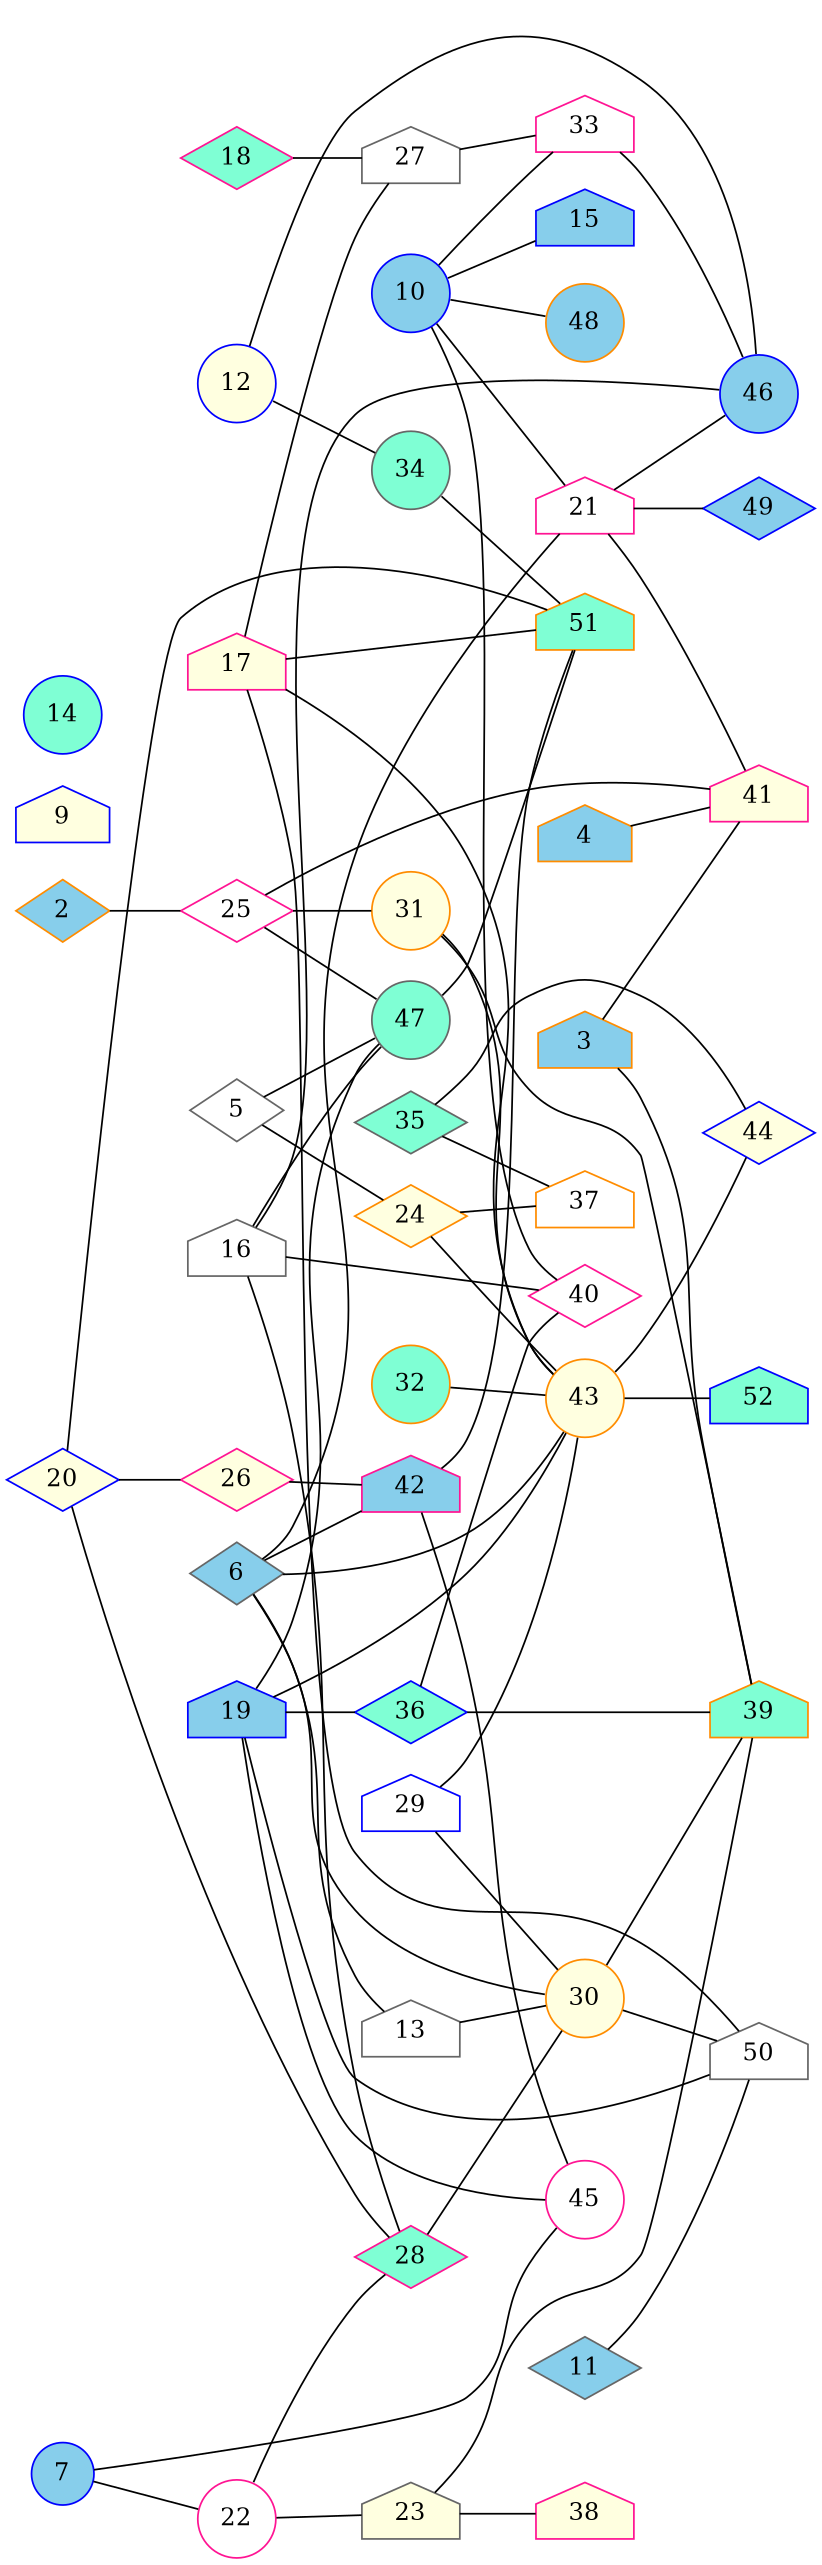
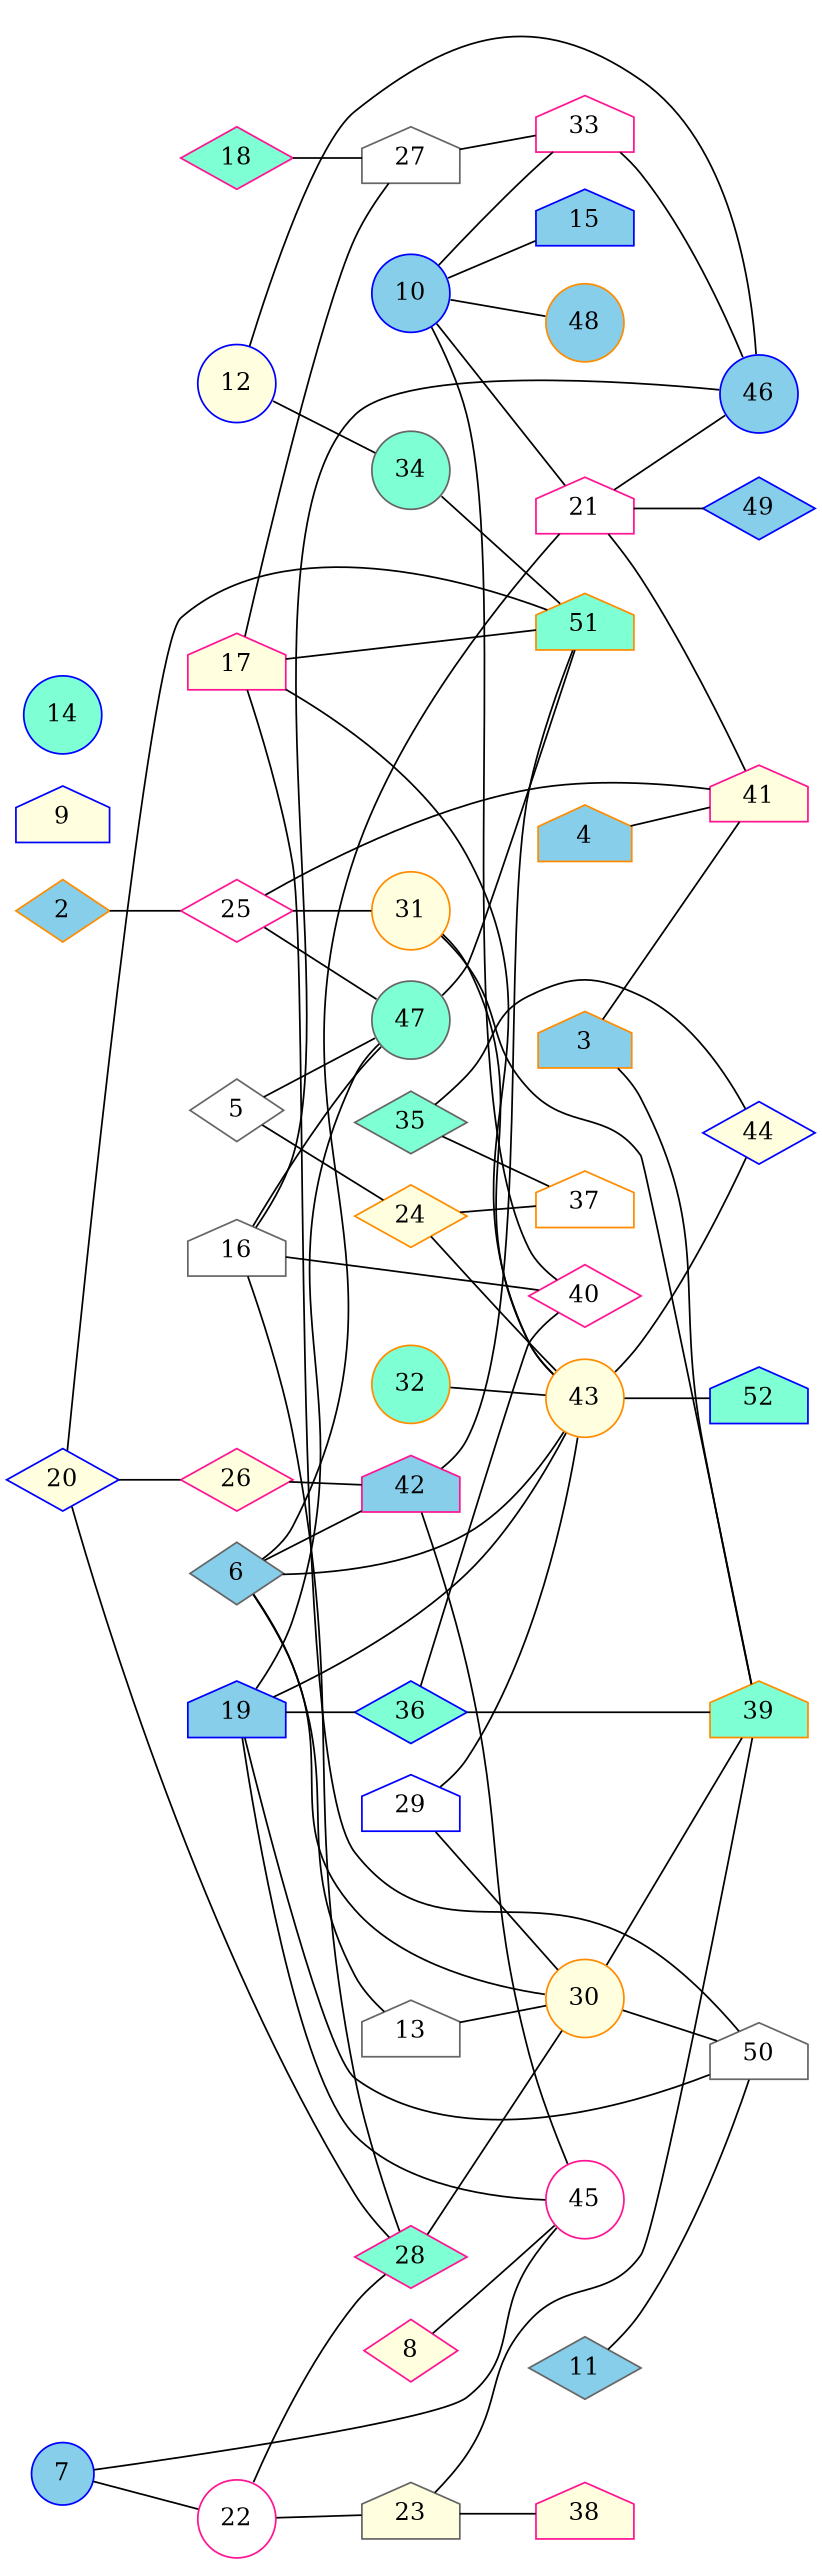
none -> (411, 2351)
